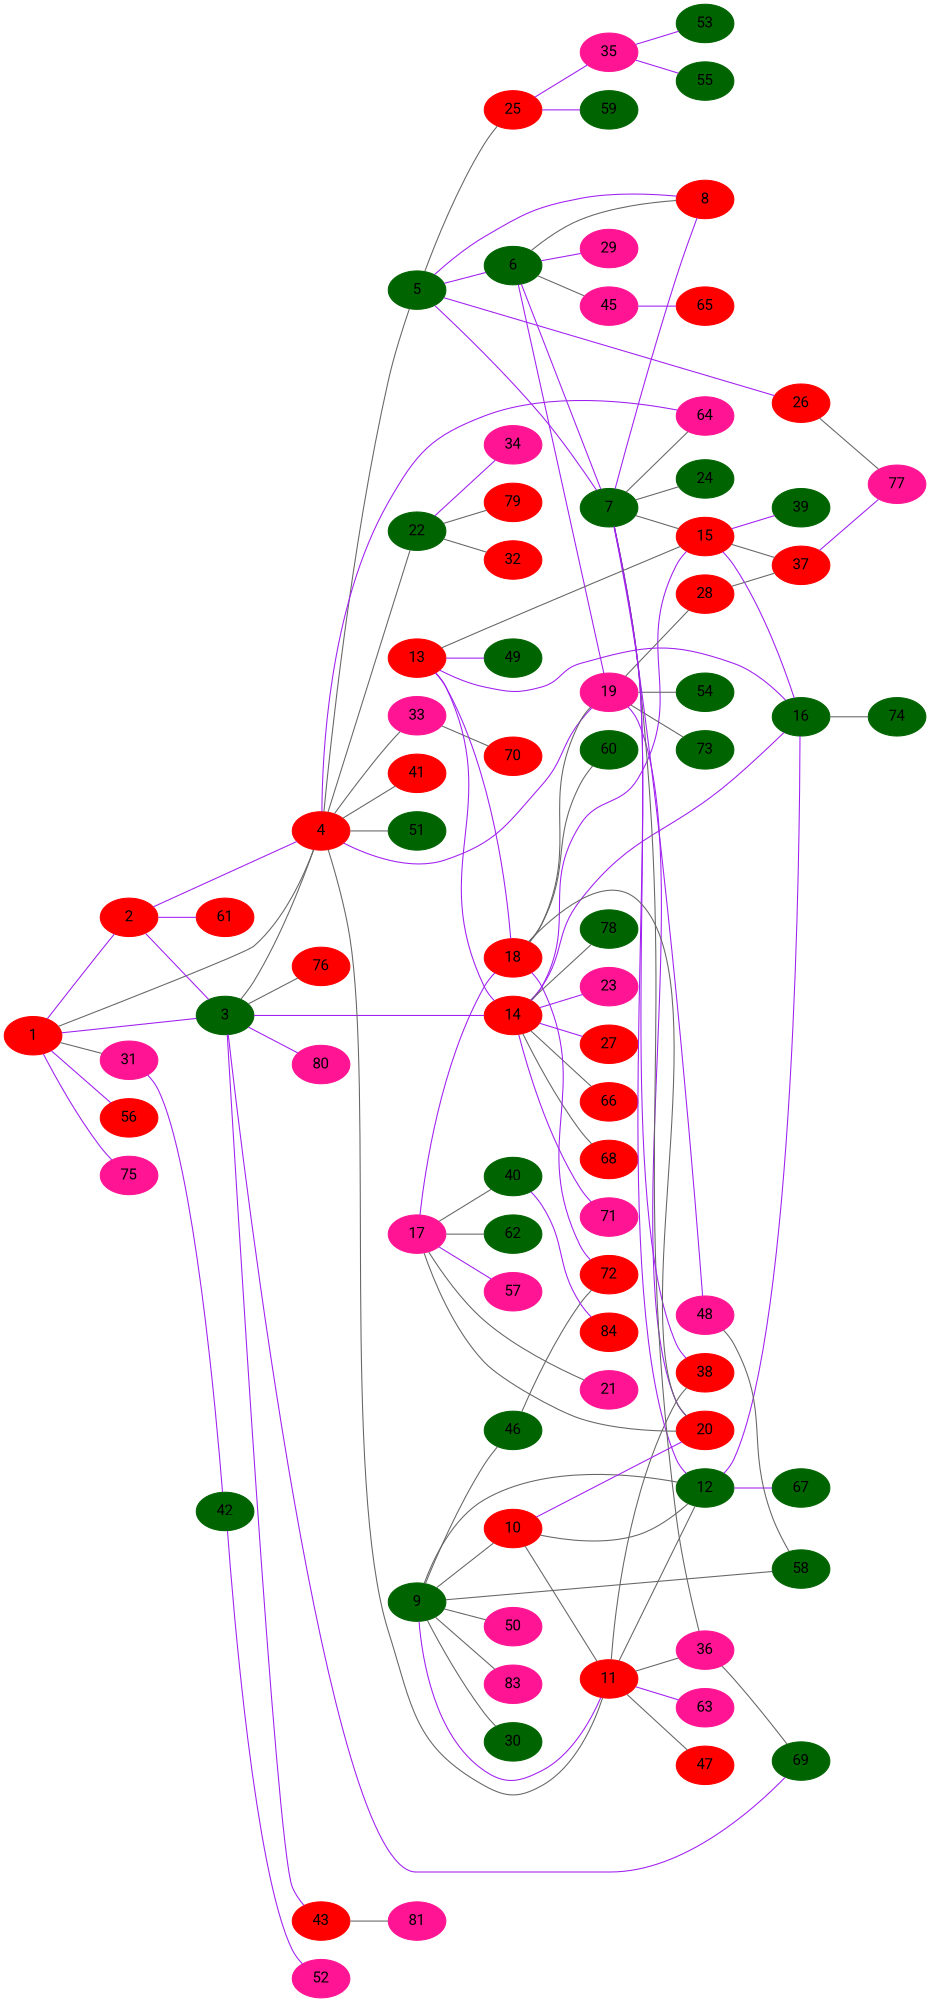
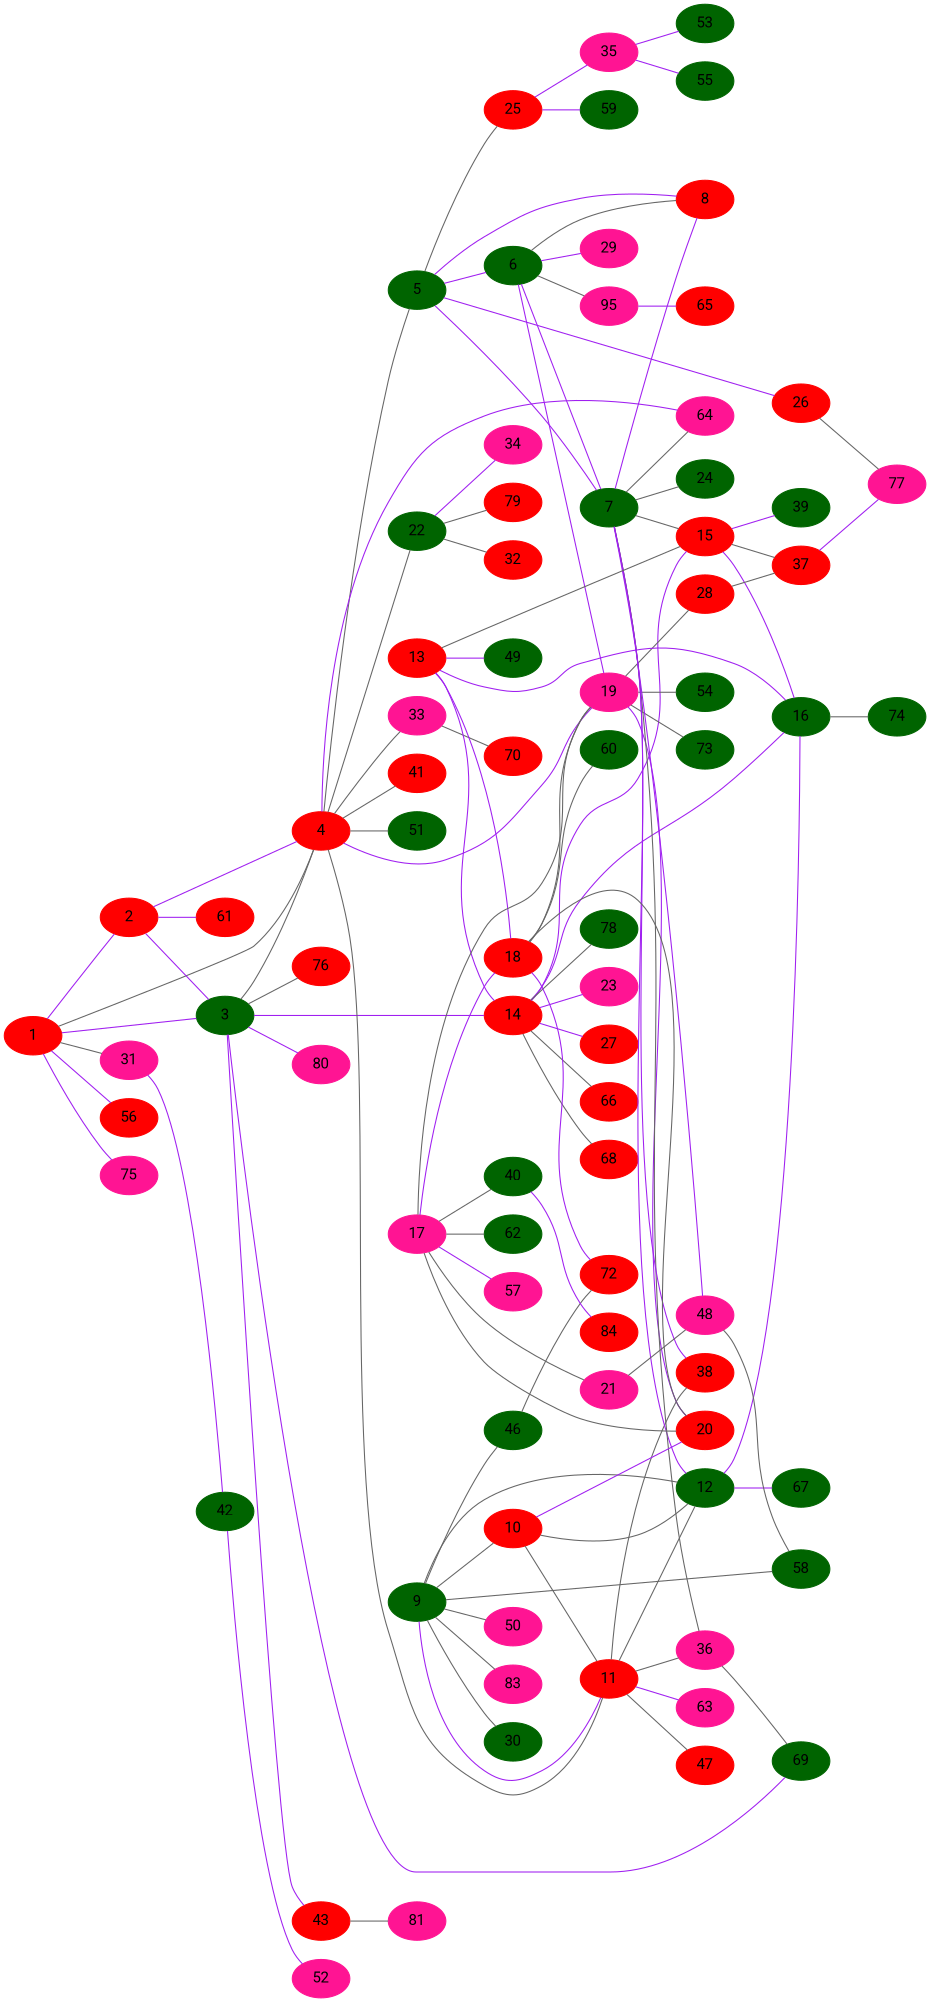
(609, 306) -> (609, 306)
none -> (476, 945)
(609, 1217) -> none
none -> (645, 1362)
